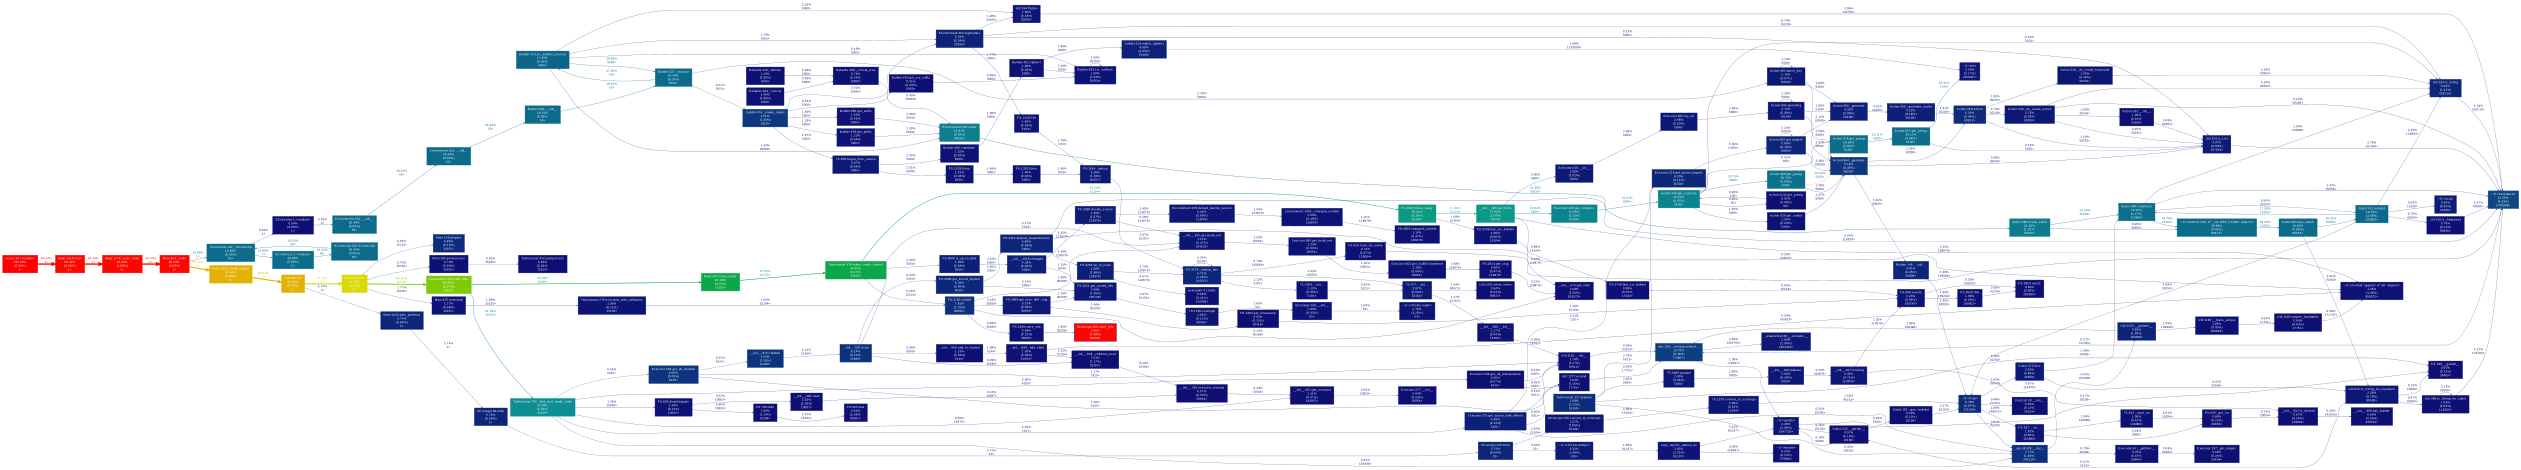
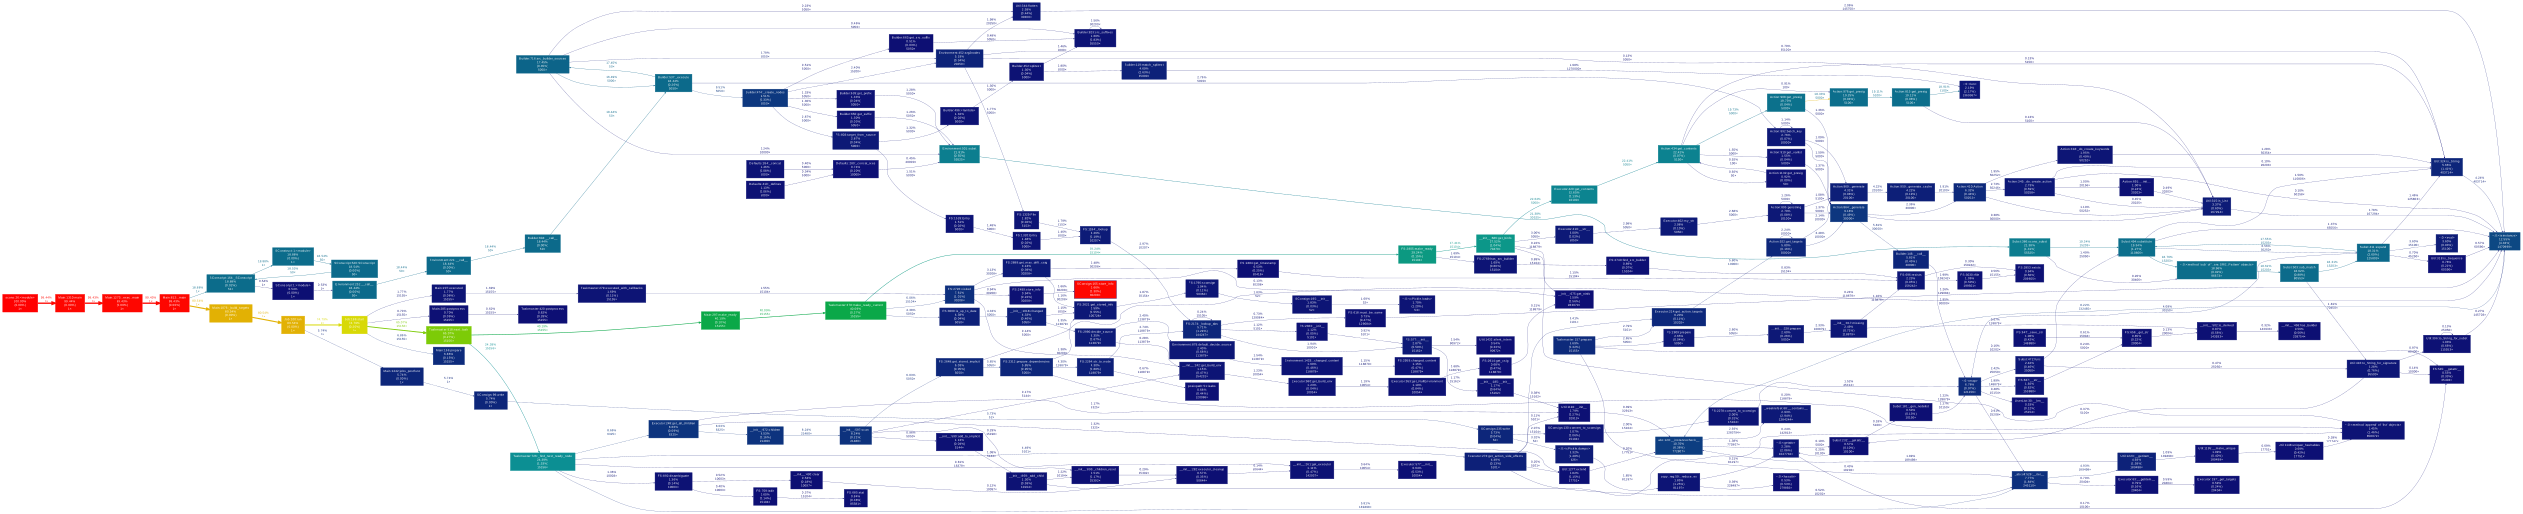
(1496, 380) -> none
(2082, 426) -> none
